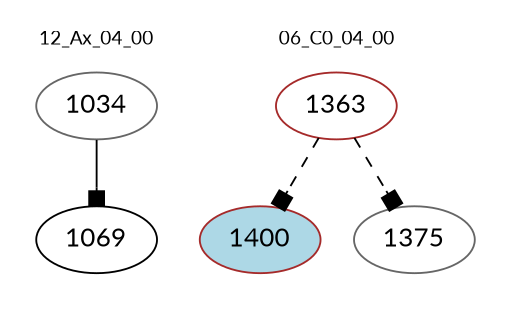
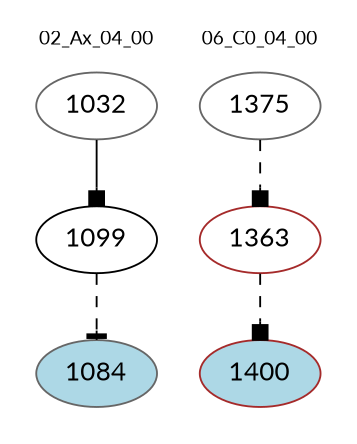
(97, 40) -> (97, 40)
(97, 106) -> (97, 106)
(370, 164) -> (260, 164)
(97, 240) -> (97, 240)
none -> (97, 374)
